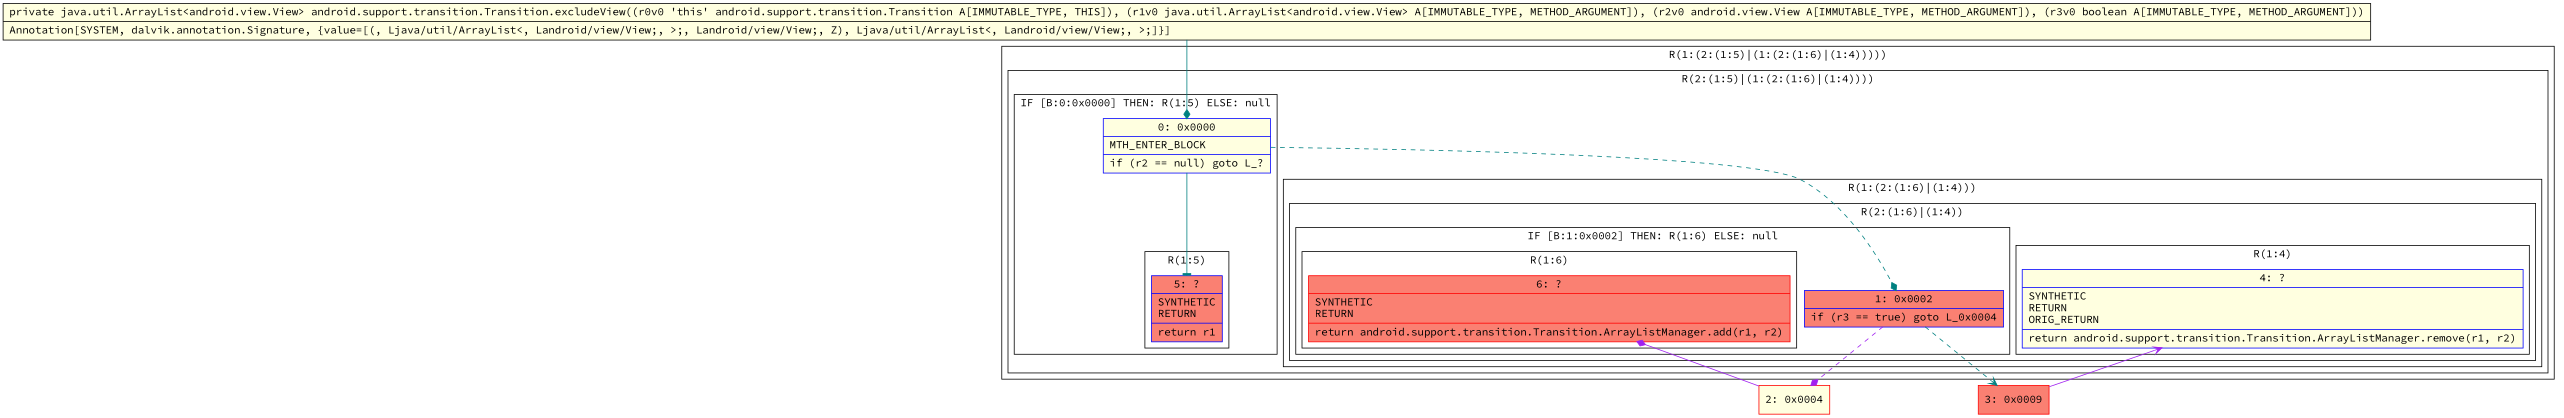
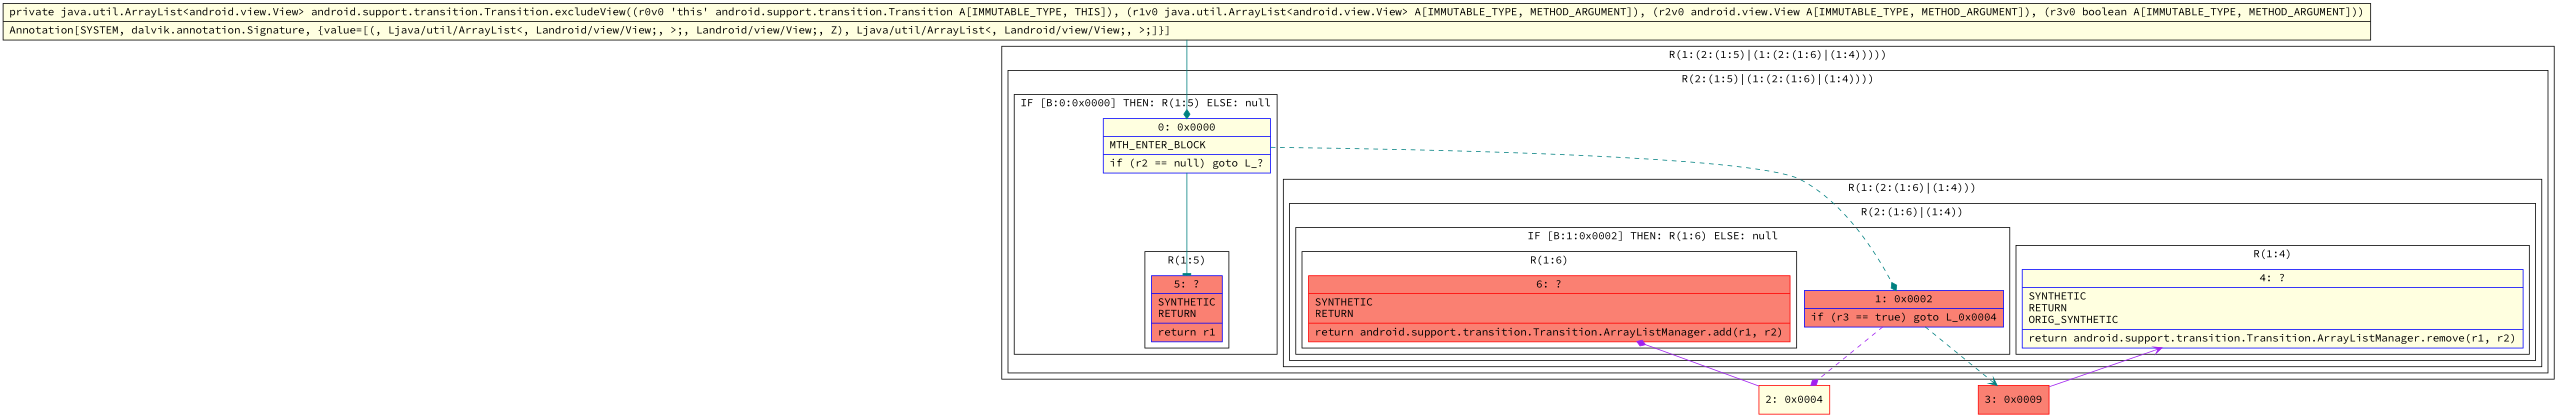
(2064, 320) -> (2074, 320)
